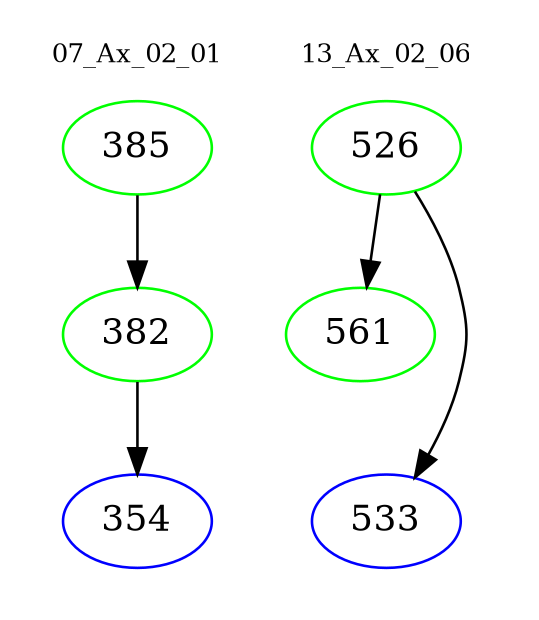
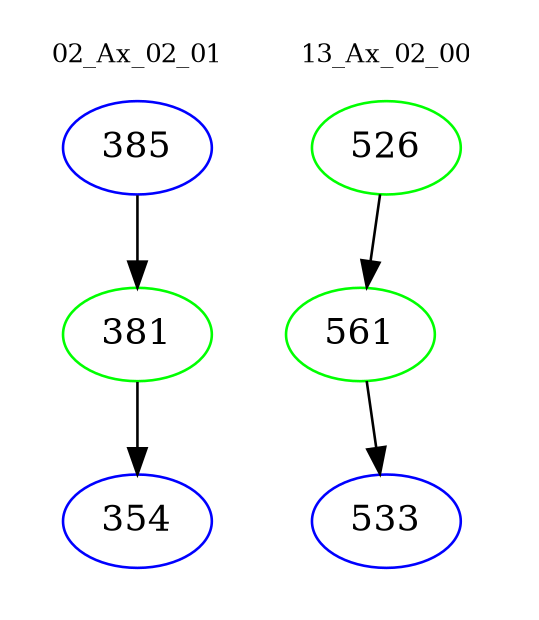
(137, 56) -> (137, 56)
(386, 56) -> (386, 56)
(137, 148) -> (137, 148)
(466, 321) -> (371, 414)
(137, 335) -> (137, 335)
